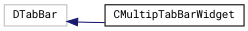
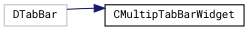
(91, 22) -> (80, 9)
